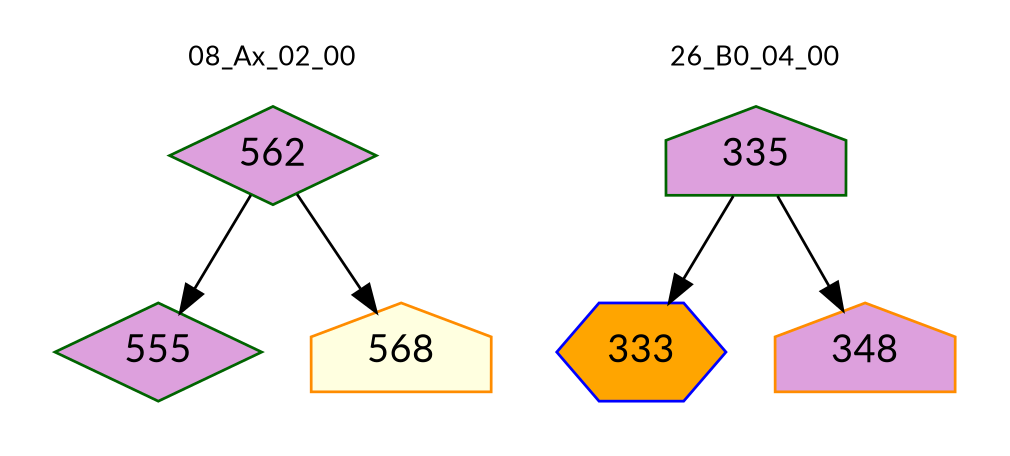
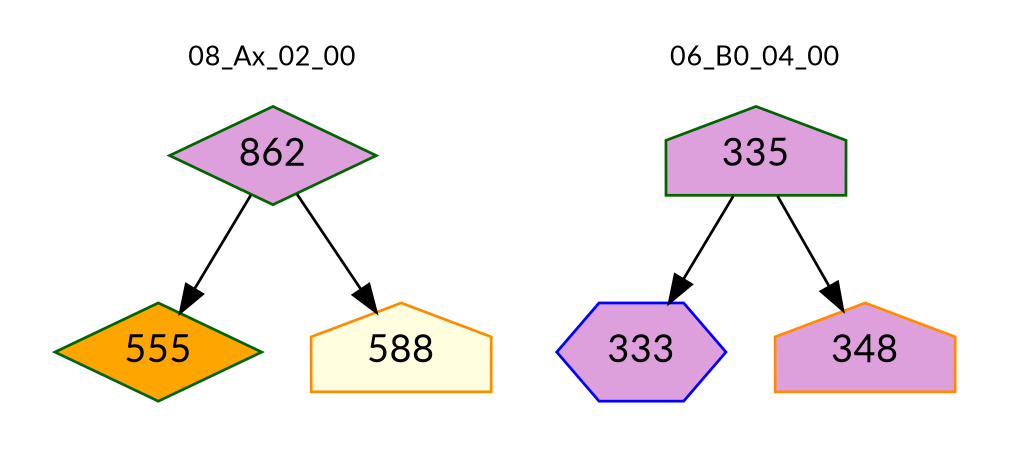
(756, 59) -> (756, 59)
(273, 156) -> (273, 156)
(158, 352) -> (158, 352)
(401, 352) -> (401, 352)
(641, 352) -> (641, 352)
